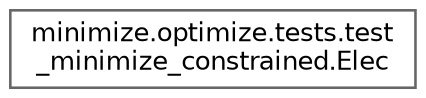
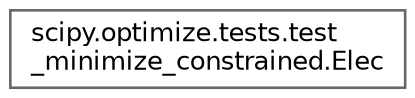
(213, 49) -> (208, 49)
